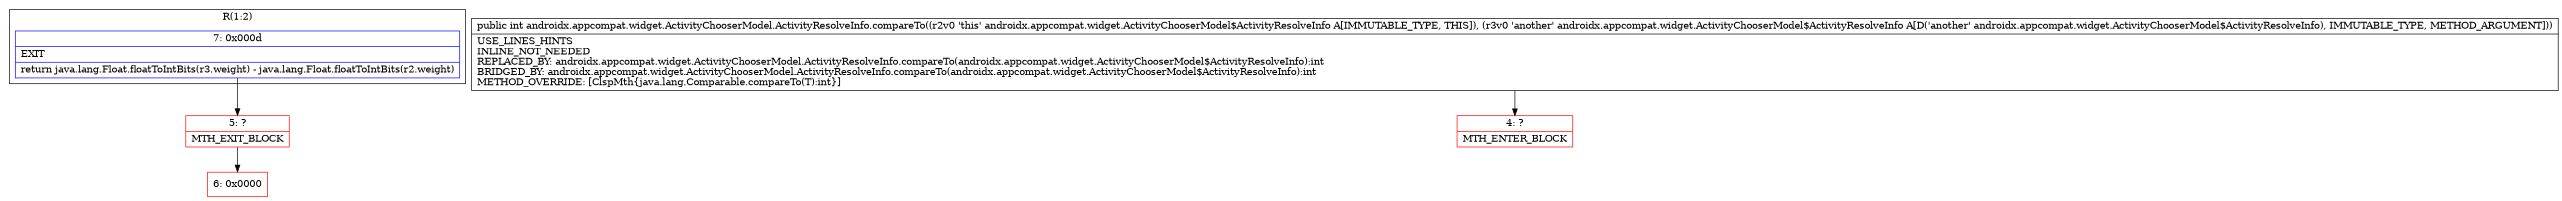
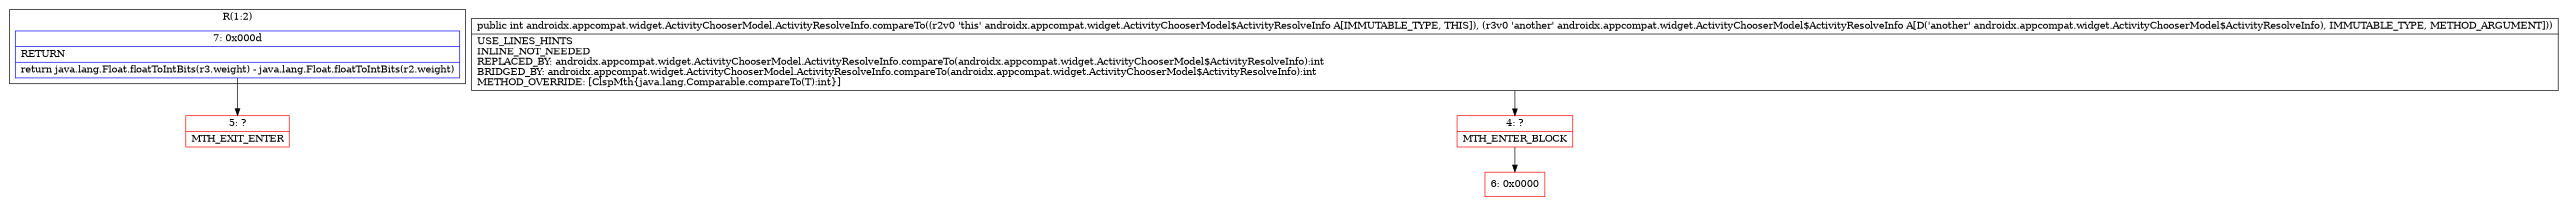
(33, 54) -> (43, 54)
(238, 139) -> (238, 139)
(238, 156) -> (1515, 156)
